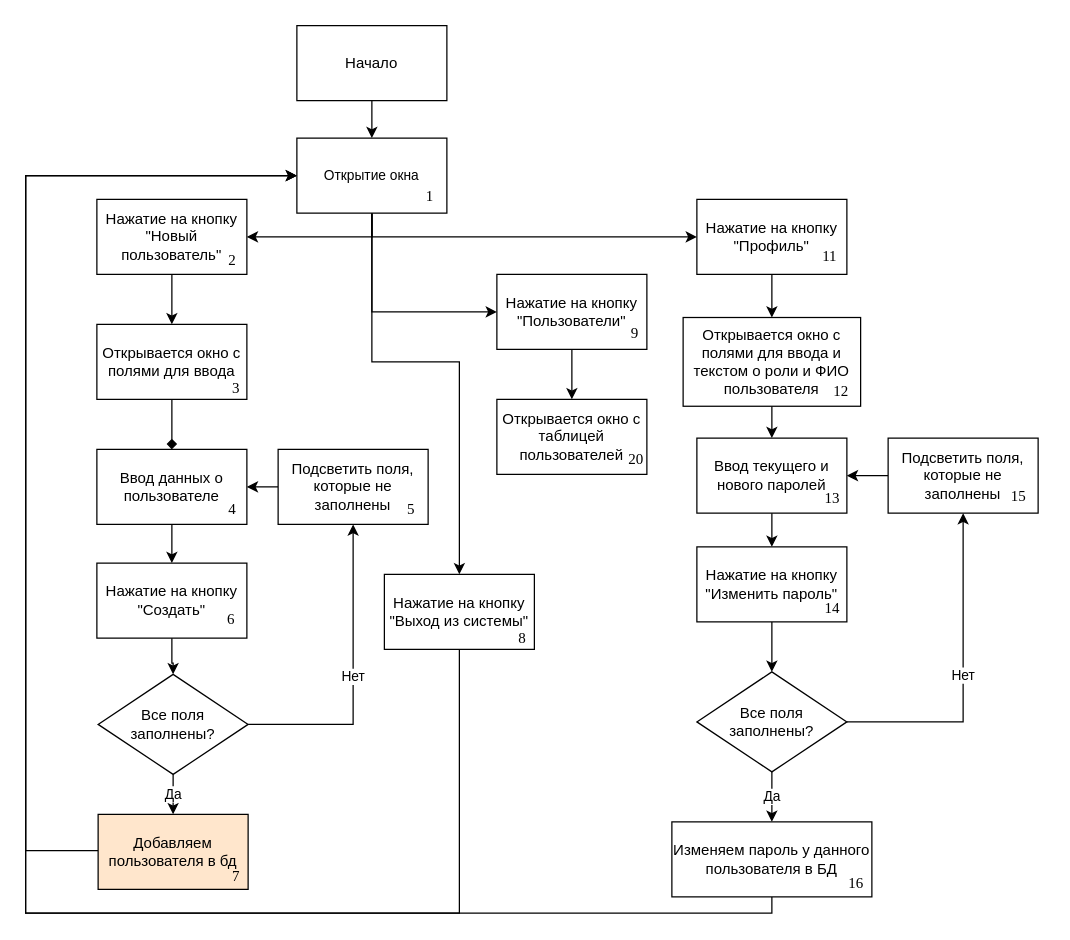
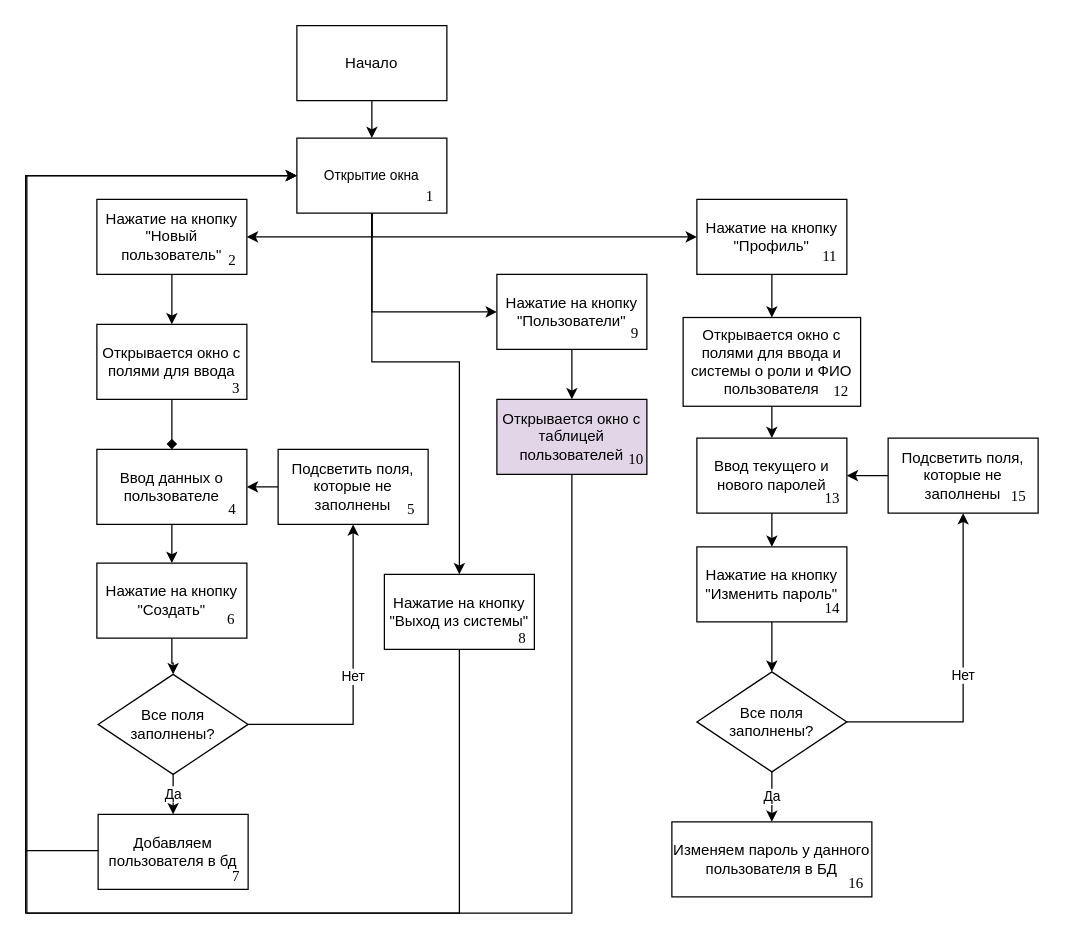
(772, 362) -> (772, 362)
(572, 437) -> (572, 437)
(636, 454) -> (636, 454)
none -> (27, 544)
(173, 852) -> (173, 852)
(681, 913) -> none
